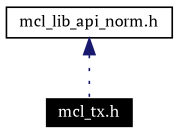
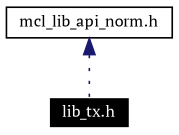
(89, 113) -> (89, 113)
